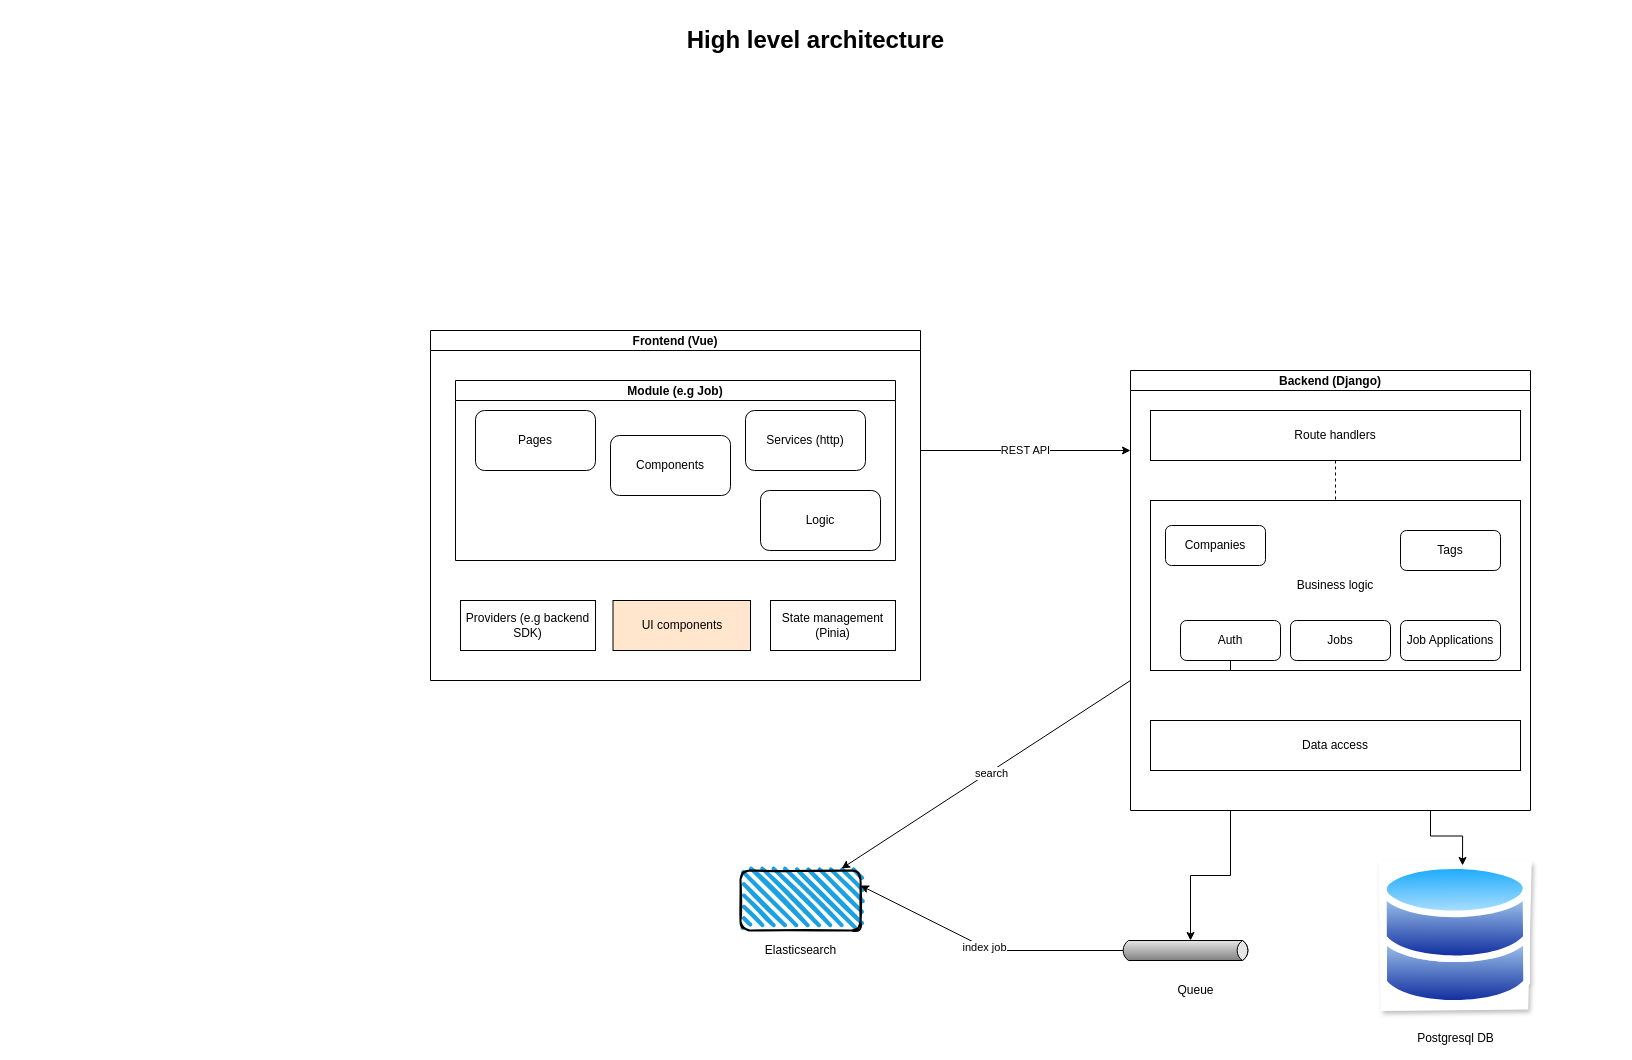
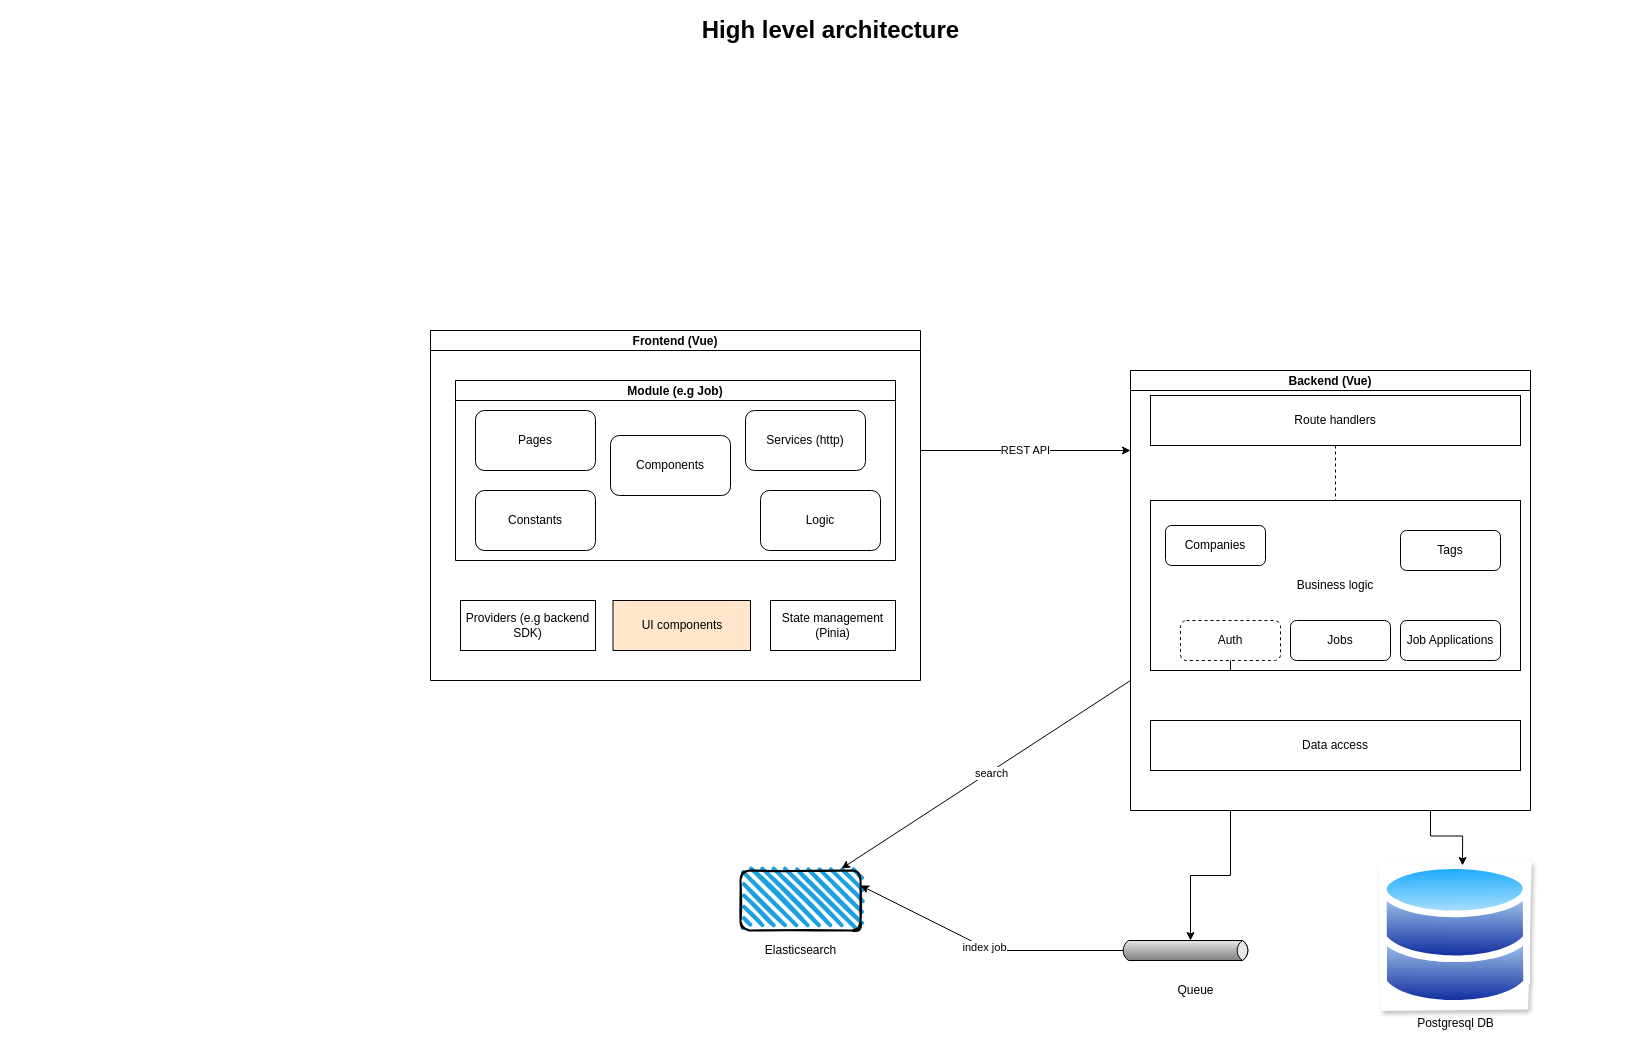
(816, 41) -> (831, 31)
(1330, 381) -> (1330, 381)
(1336, 436) -> (1336, 421)
none -> (536, 521)
(1231, 641) -> (1231, 641)
(1456, 1039) -> (1456, 1024)
